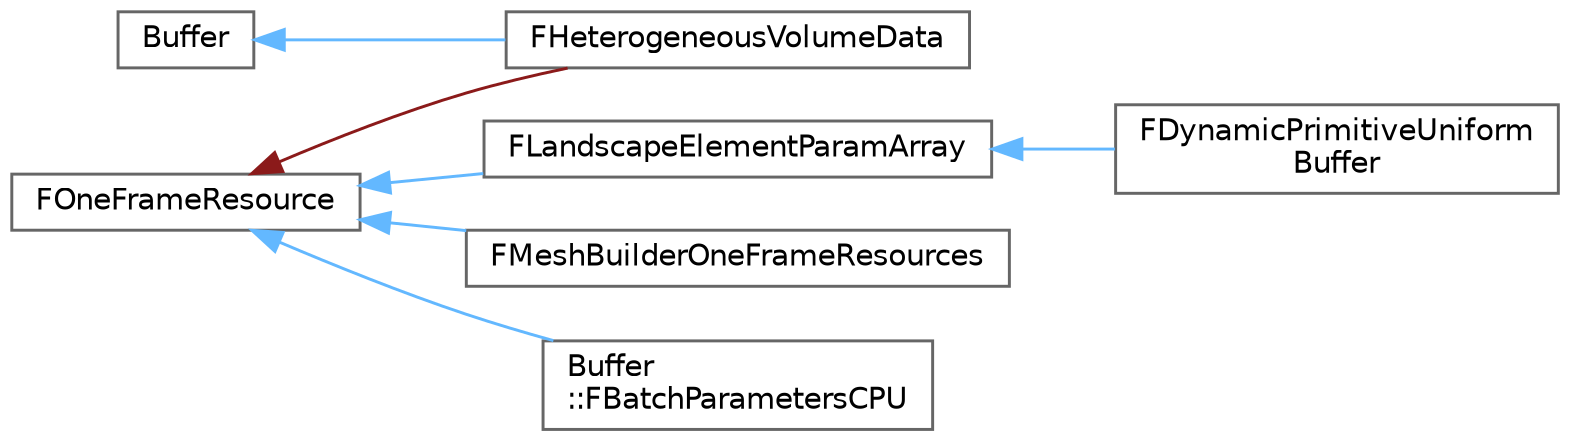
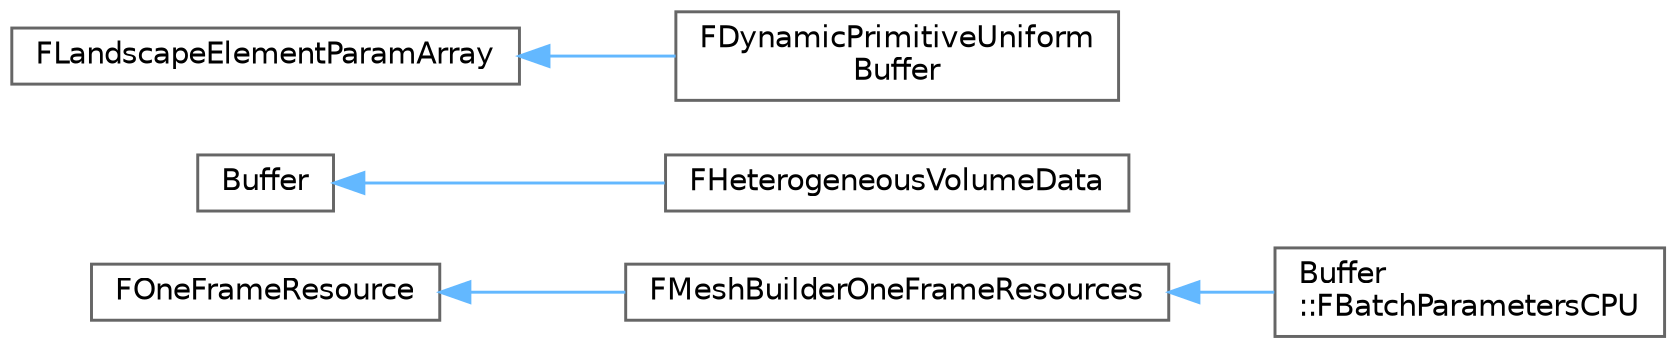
(421, 107) -> none
(437, 178) -> none
(415, 296) -> (1237, 292)
